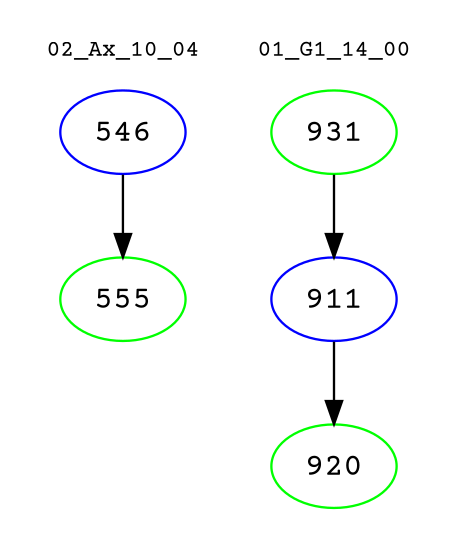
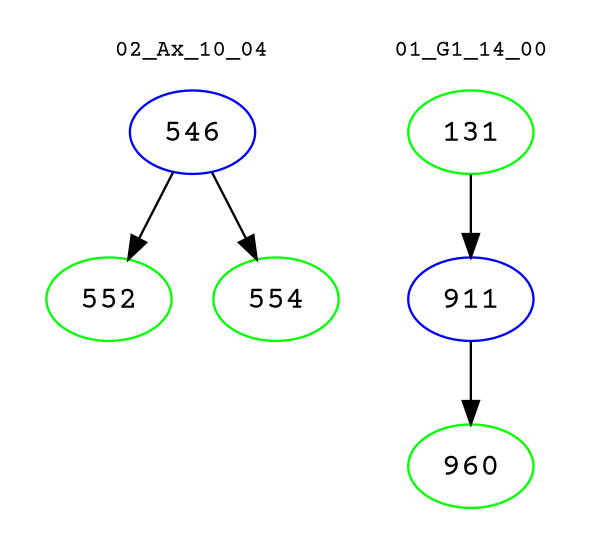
(334, 132) -> (471, 132)
none -> (109, 299)
(123, 299) -> (276, 299)
(334, 466) -> (471, 466)
